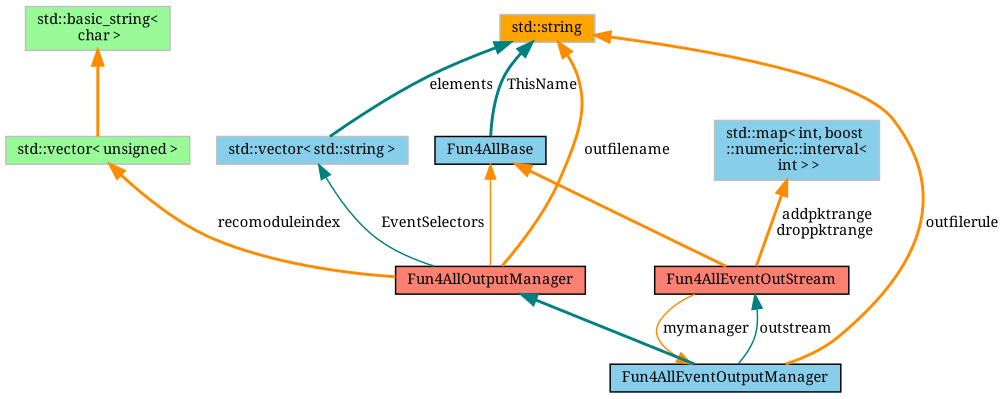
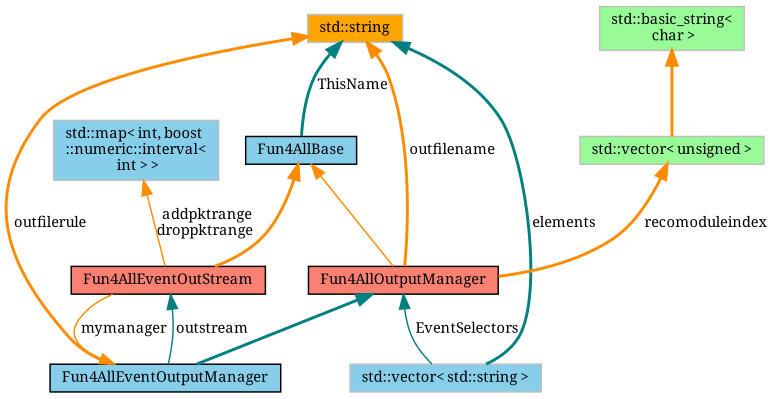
(769, 230) -> (156, 231)
(371, 234) -> (413, 339)
